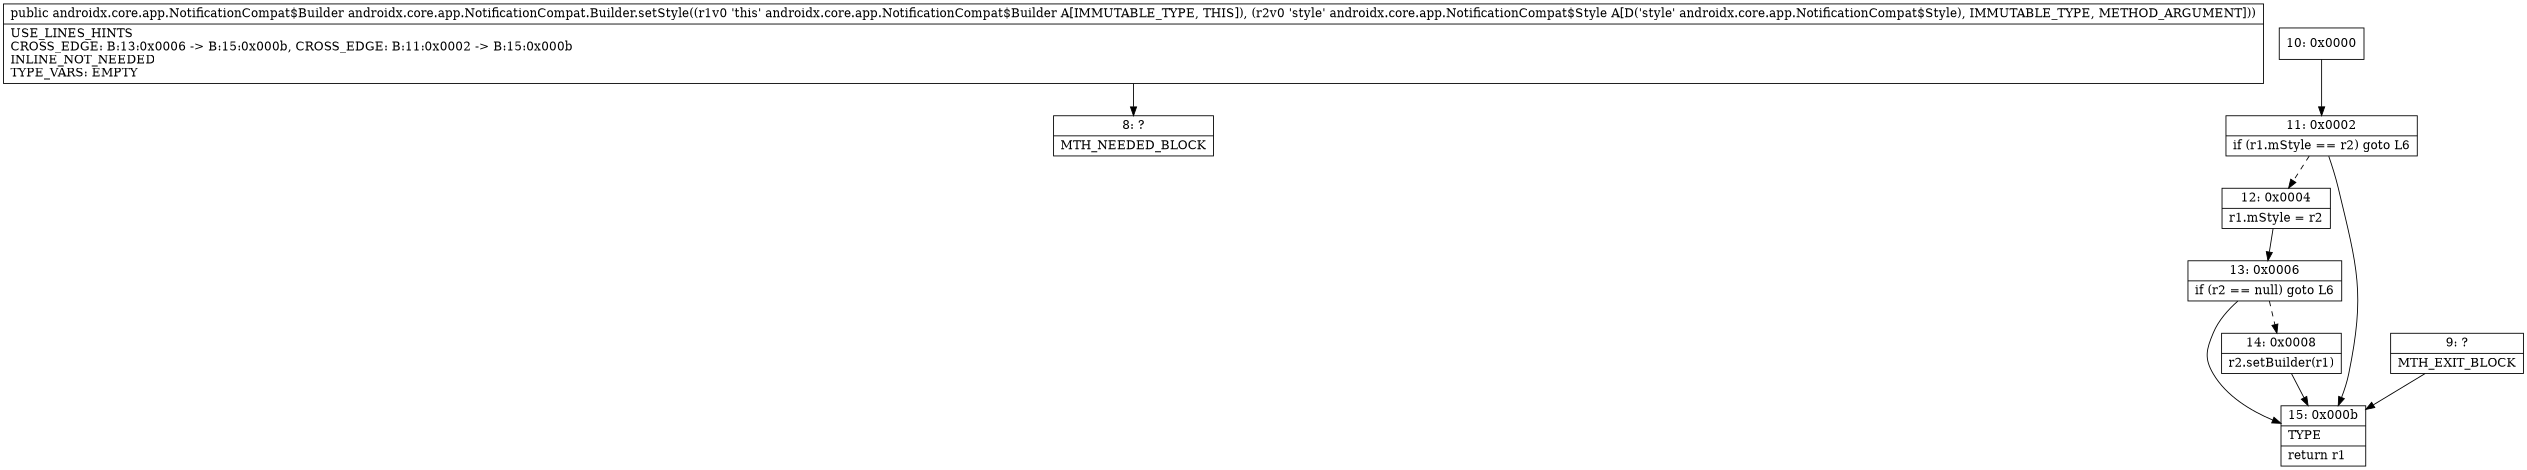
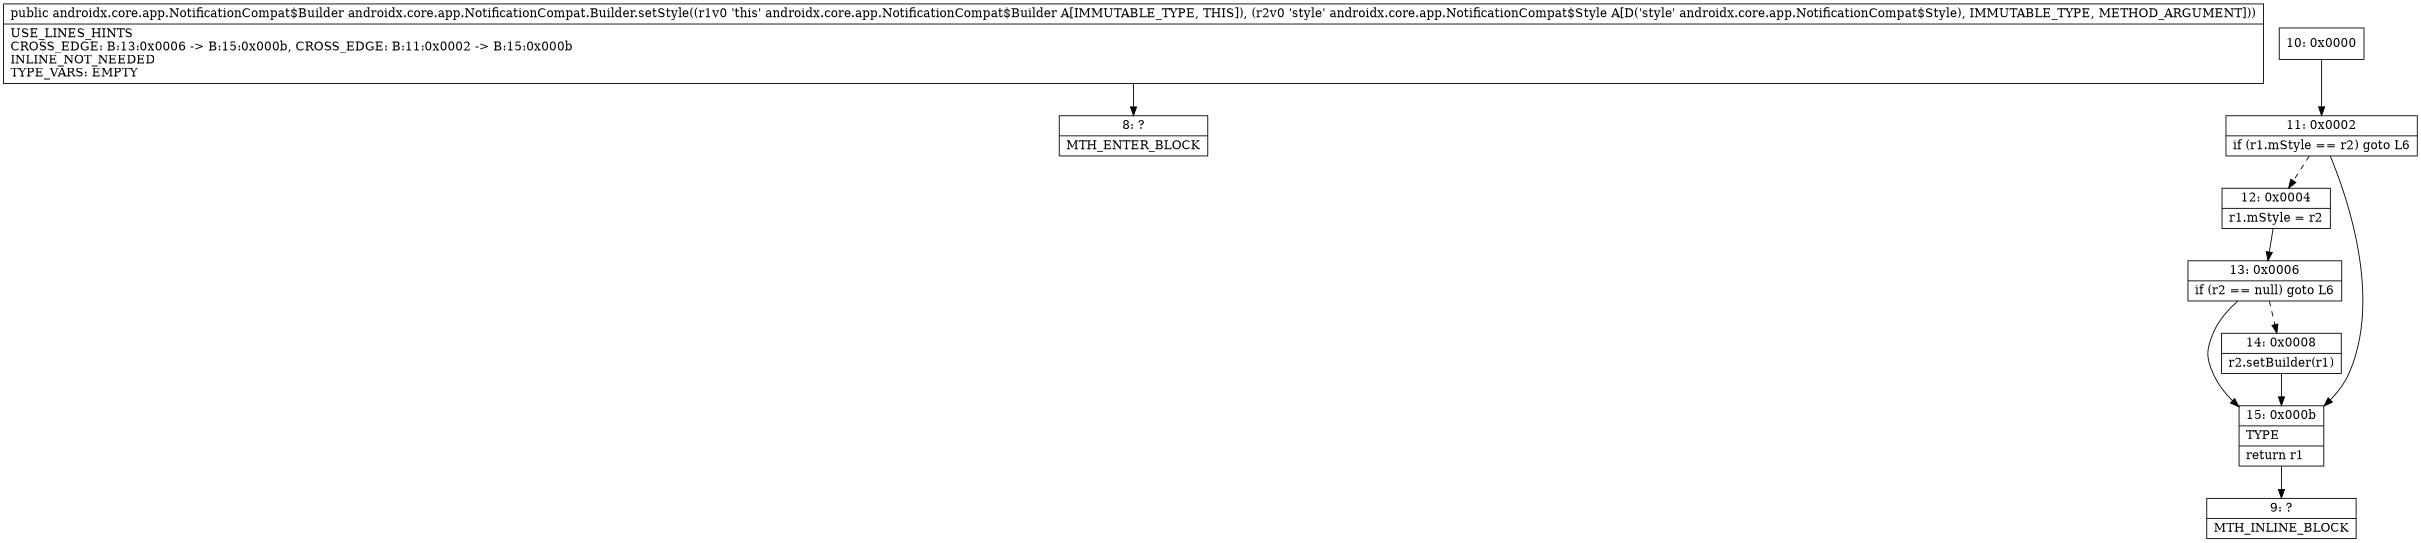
(1134, 145) -> (1134, 145)
(2457, 363) -> (2281, 528)
(2399, 389) -> (2281, 478)
